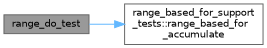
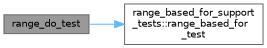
(194, 24) -> (194, 24)
